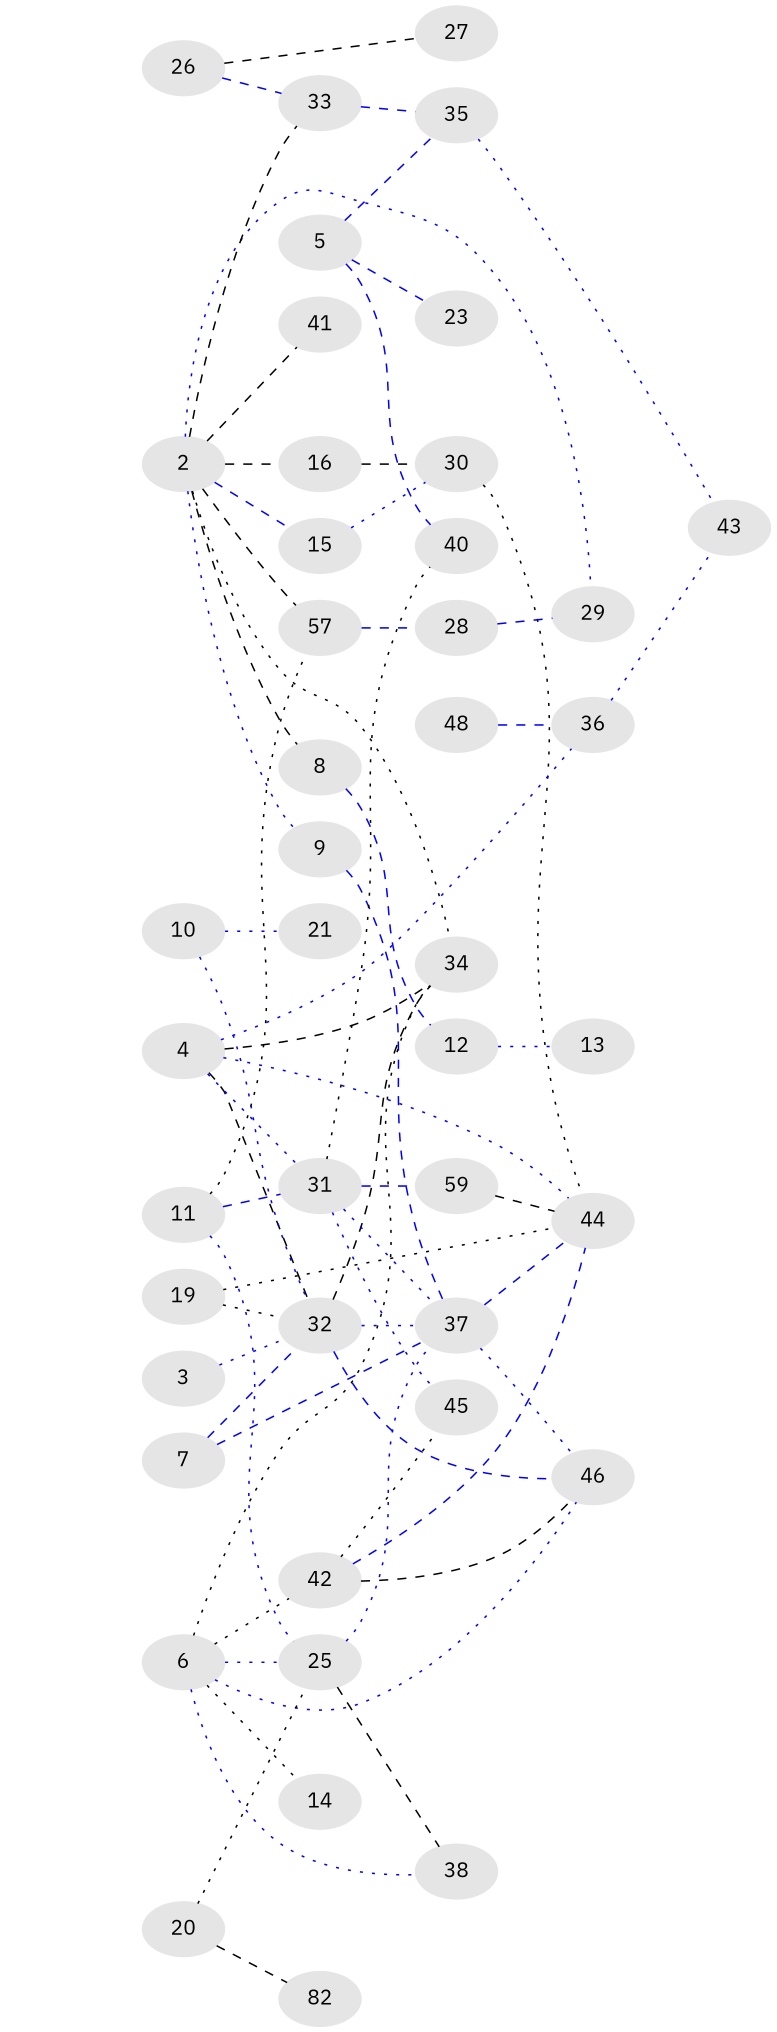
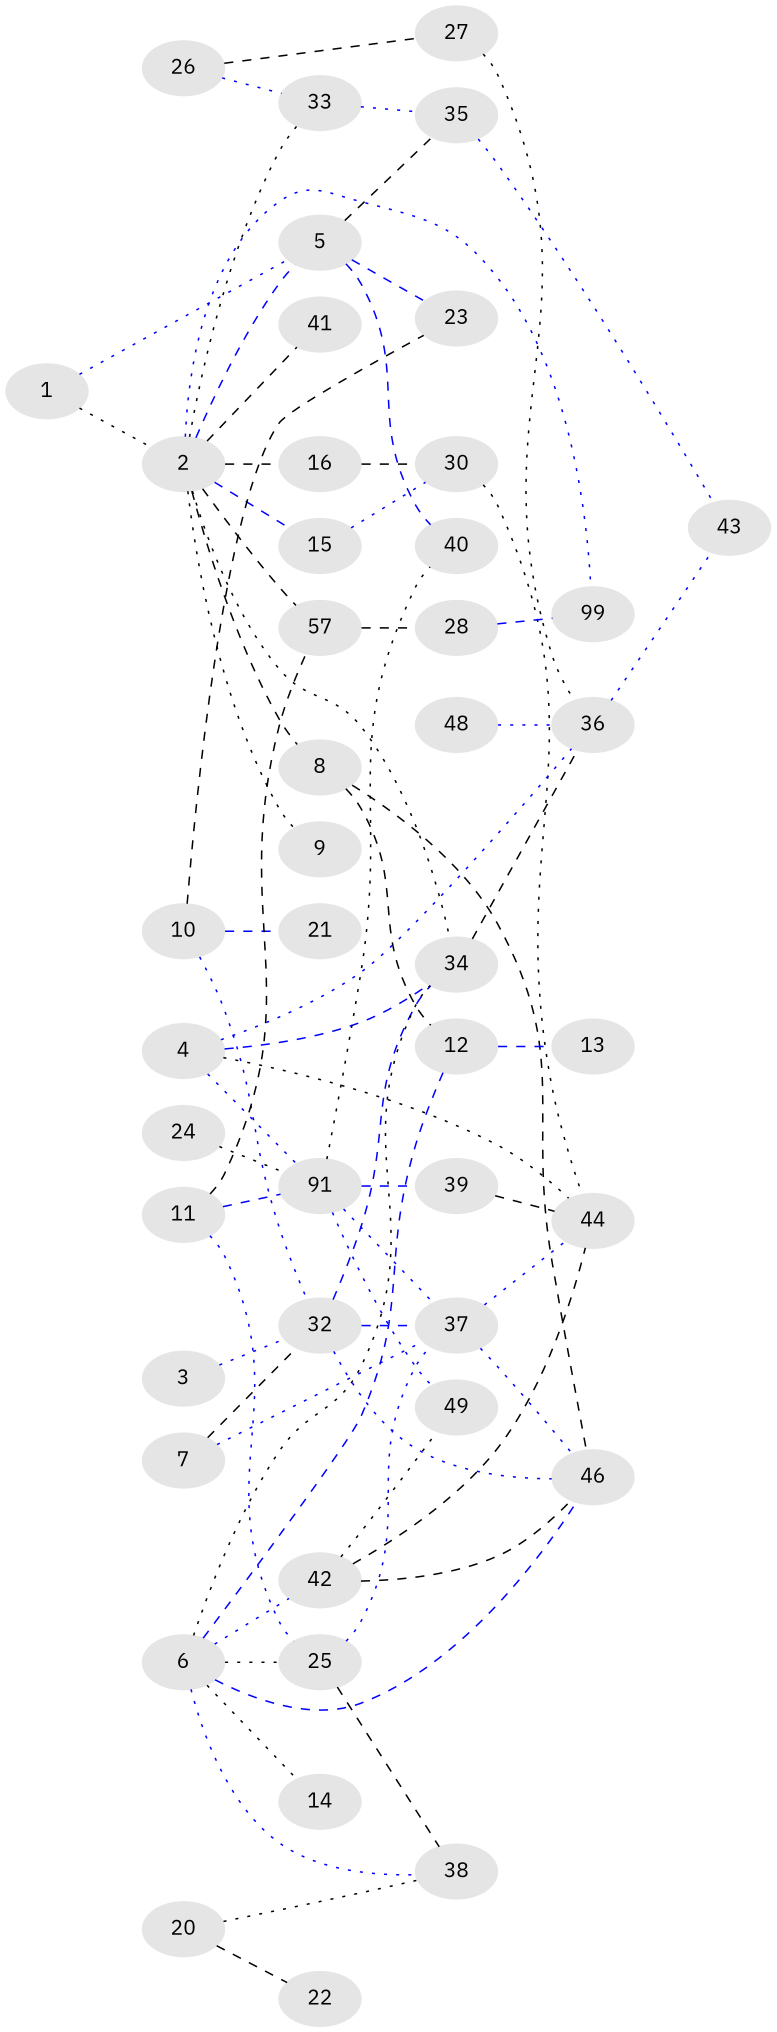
(252, 86) -> (252, 86)
(388, 109) -> (388, 109)
(388, 179) -> (388, 179)
(224, 292) -> (219, 308)
none -> (240, 348)
none -> (535, 376)
none -> (47, 391)
none -> (233, 560)
(593, 614) -> (593, 614)
(387, 628) -> (387, 628)
(222, 666) -> (225, 675)
(525, 725) -> (525, 725)
none -> (525, 845)
(388, 907) -> (388, 907)
(263, 912) -> (263, 912)
(252, 931) -> (252, 931)
(331, 1031) -> (331, 1031)
(525, 1046) -> (525, 1046)
none -> (543, 1102)
(415, 1109) -> (406, 1106)
(399, 1116) -> none
none -> (184, 1133)
(250, 1155) -> none
(377, 1157) -> (377, 1157)
(320, 1186) -> (320, 1186)
(457, 1186) -> (457, 1186)
(525, 1273) -> (525, 1273)
(184, 1297) -> none
(401, 1326) -> (401, 1326)
none -> (376, 1377)
(320, 1393) -> (320, 1393)
(243, 1402) -> (243, 1402)
(457, 1407) -> (457, 1407)
(507, 1434) -> (507, 1434)
(410, 1444) -> (410, 1444)
(252, 1621) -> (252, 1621)
(252, 1662) -> (252, 1662)
(425, 1668) -> (425, 1668)
(252, 1796) -> (321, 1901)
(320, 1999) -> (320, 1999)
